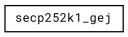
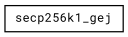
(64, 19) -> (64, 19)
